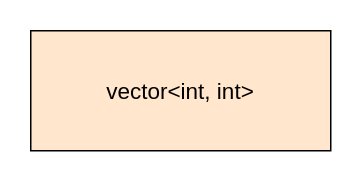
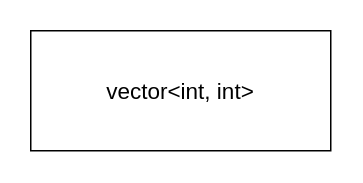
(181, 91) -> (181, 91)
